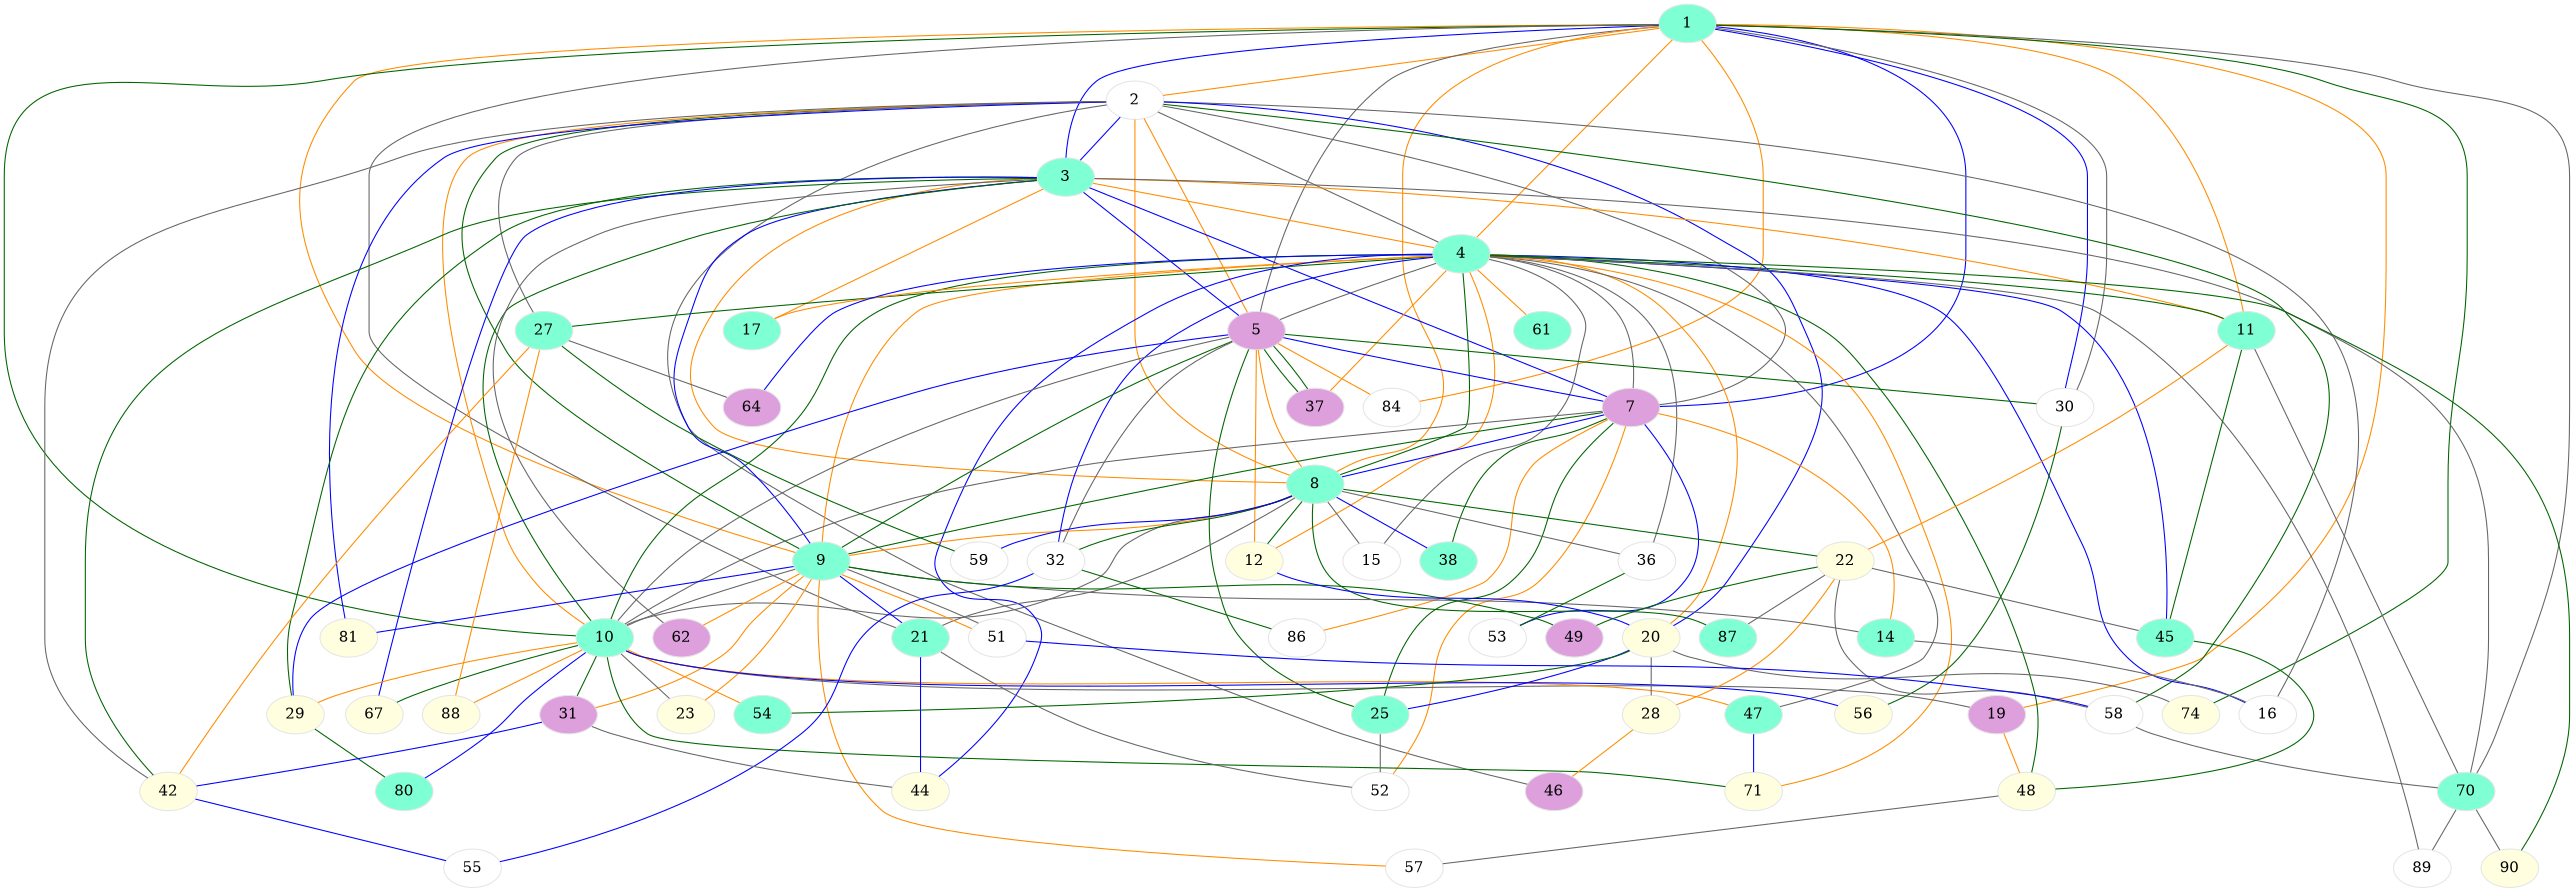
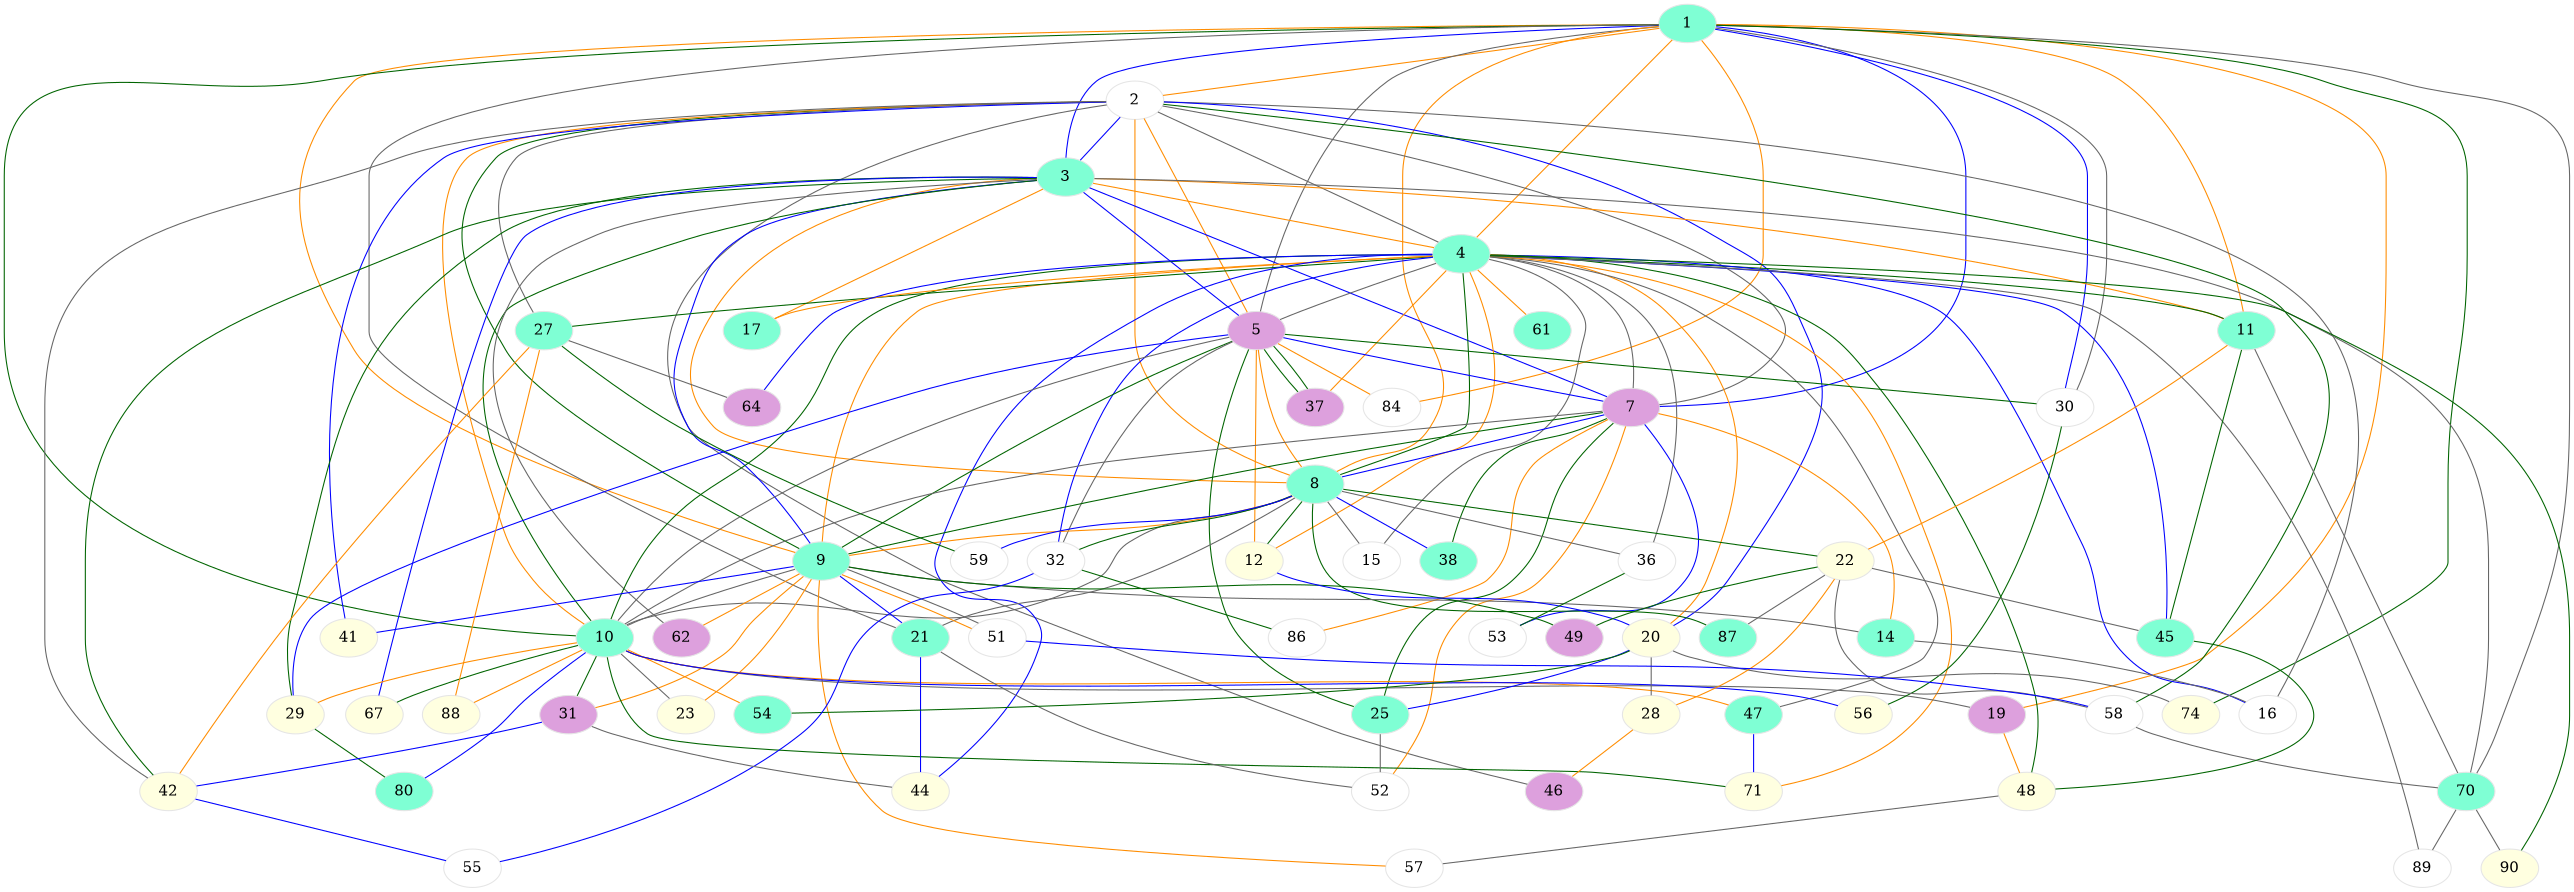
(349, 638) -> (349, 638)
